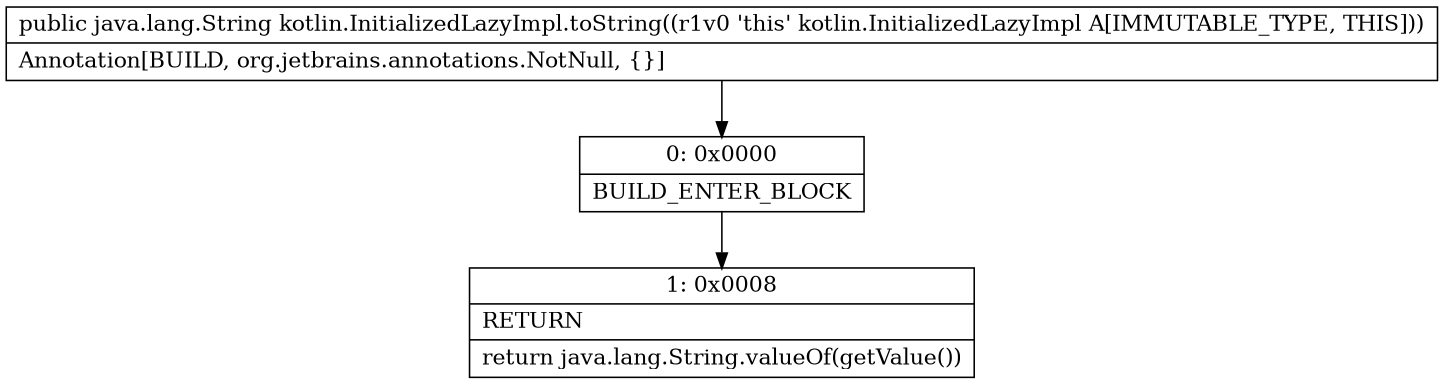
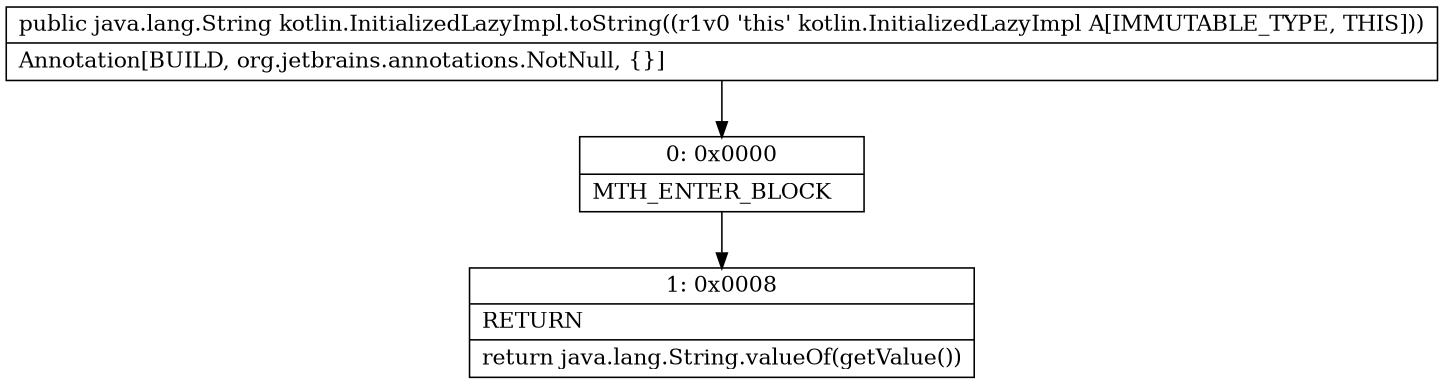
(722, 192) -> (712, 192)
